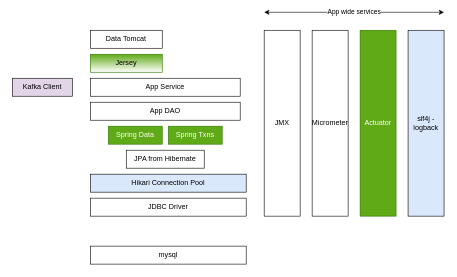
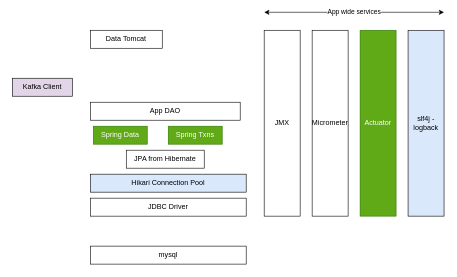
(126, 63) -> none
(165, 87) -> none
(135, 135) -> (120, 135)
